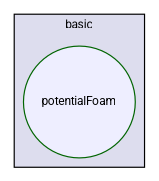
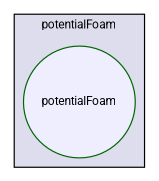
(79, 25) -> (79, 25)
